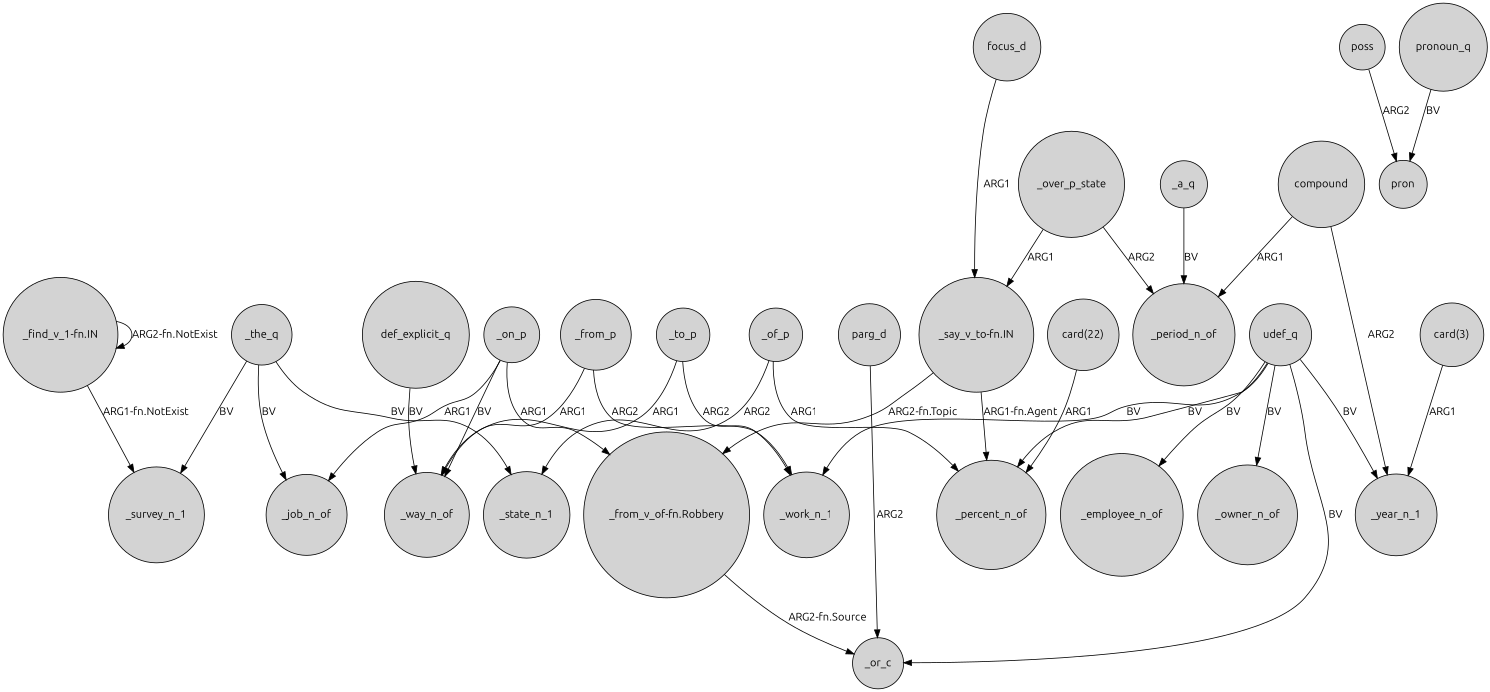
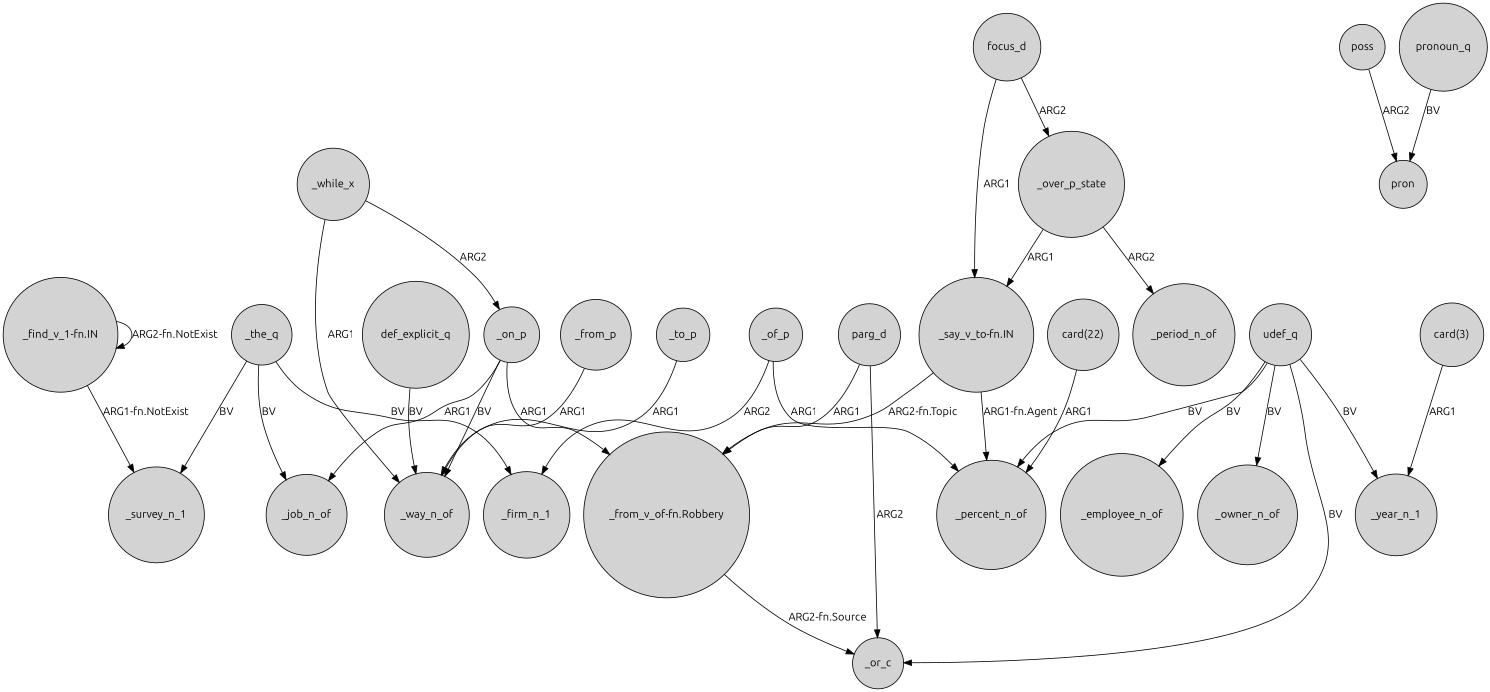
none -> (1033, 103)
none -> (333, 184)
(1184, 184) -> none
(1321, 184) -> none
none -> (822, 418)
(527, 515) -> (527, 515)
(807, 515) -> none
